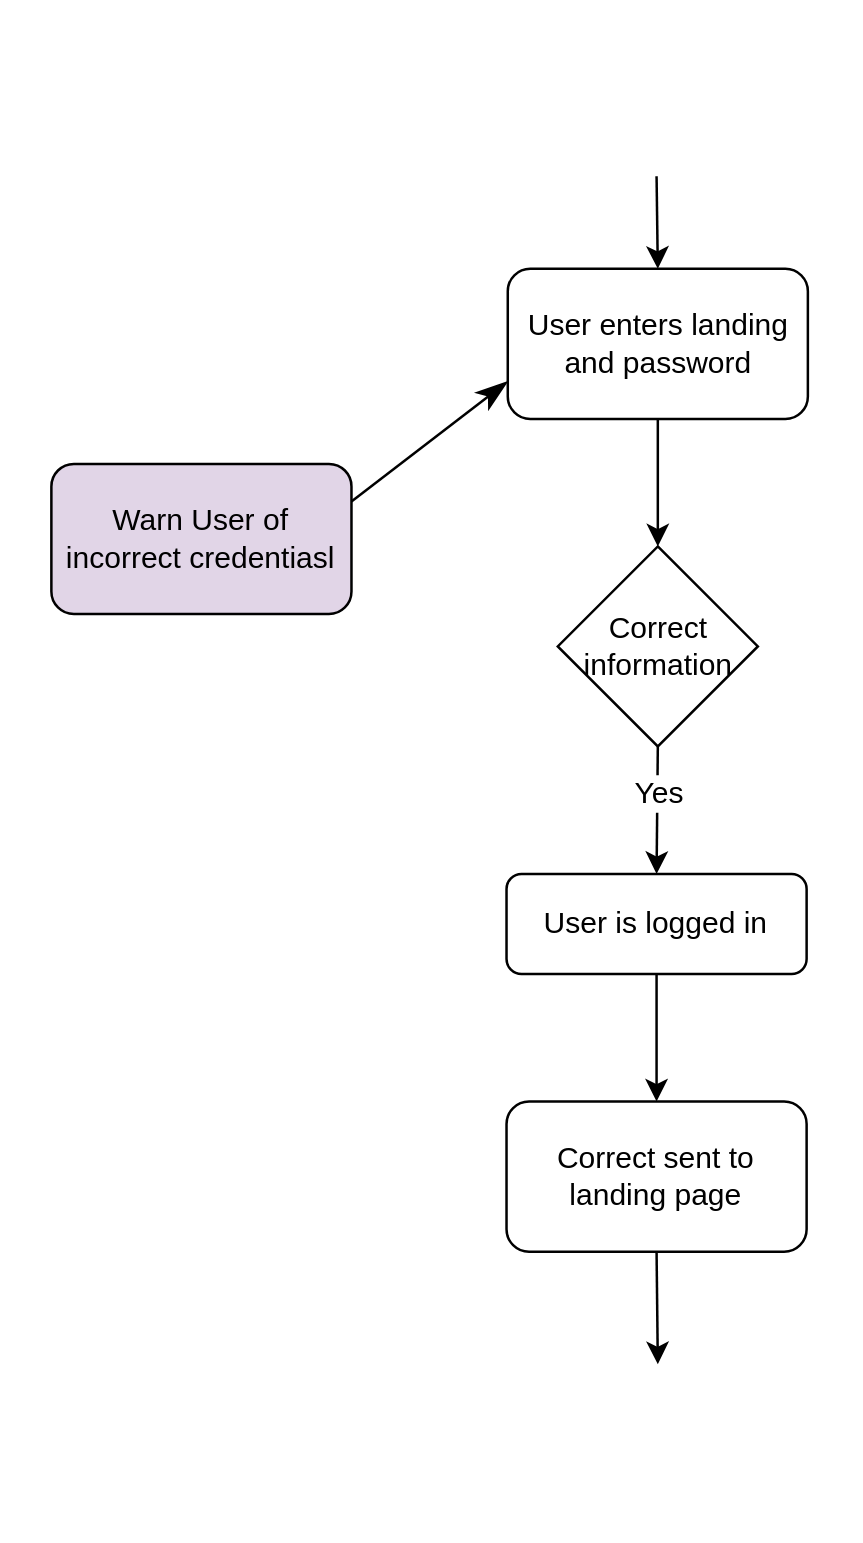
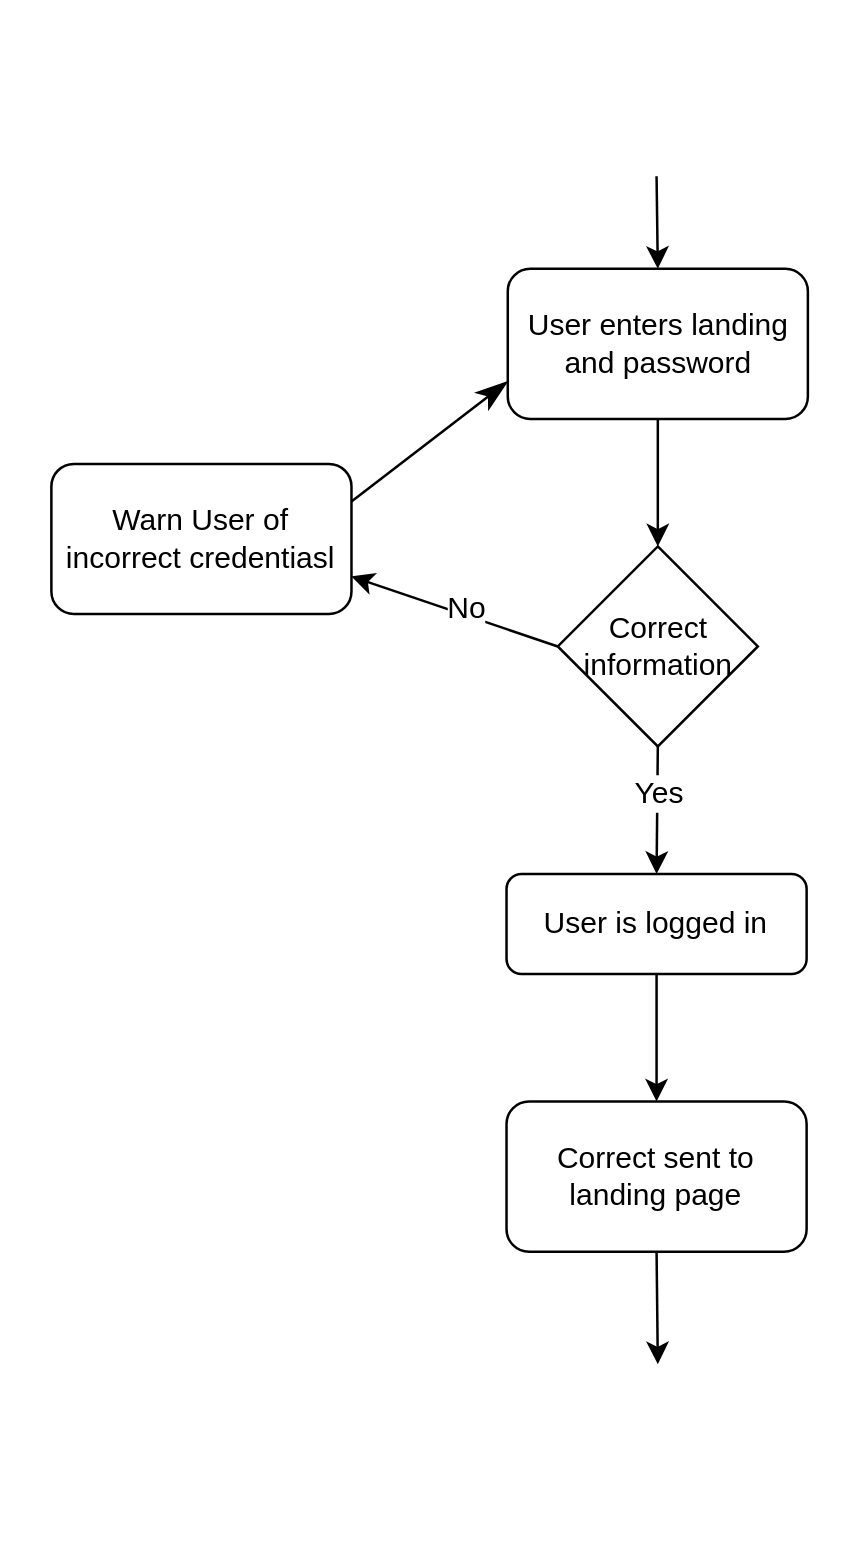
(201, 539) -> (201, 539)
none -> (462, 614)
